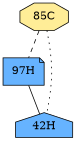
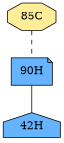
(24, 72) -> (32, 72)
(52, 72) -> none
